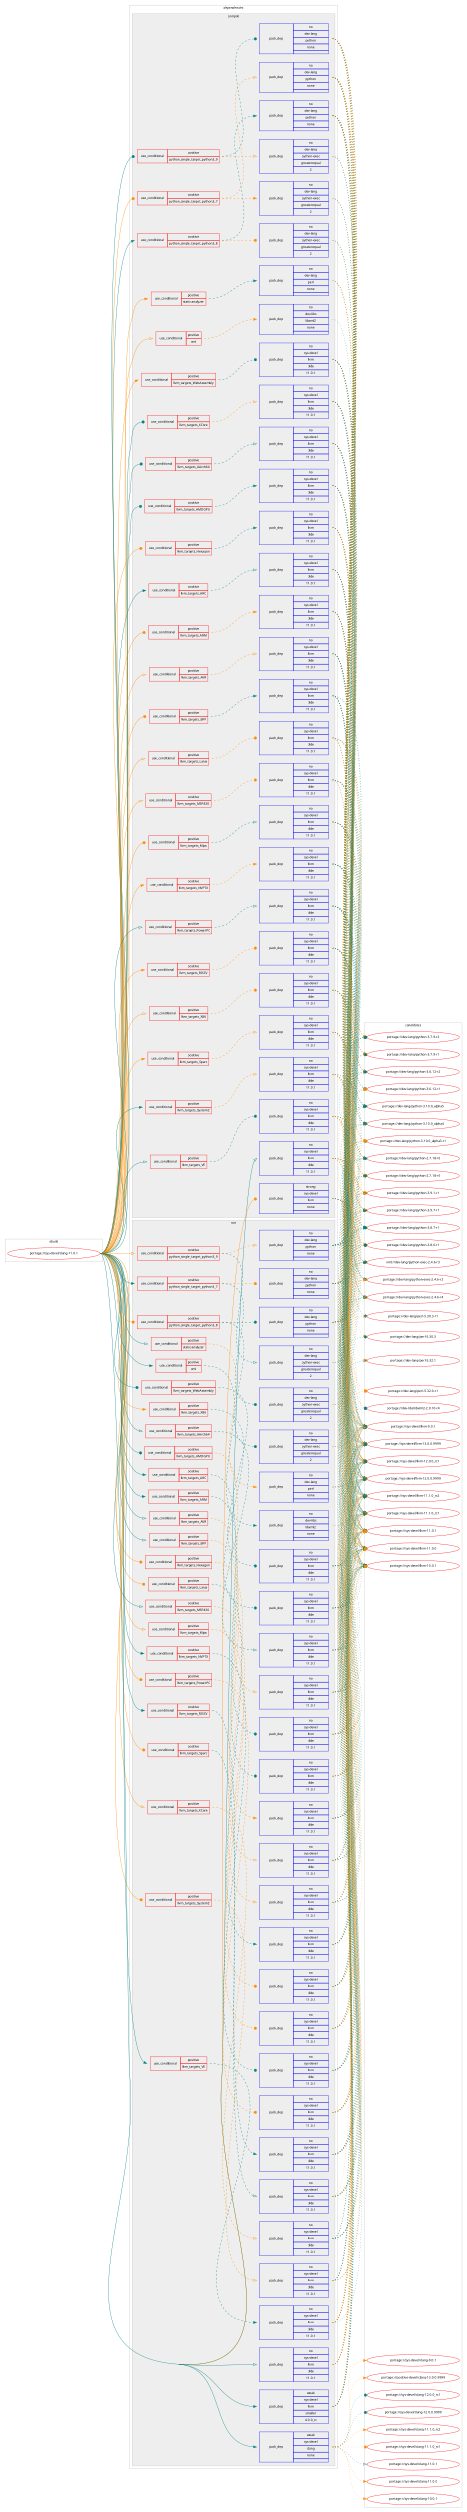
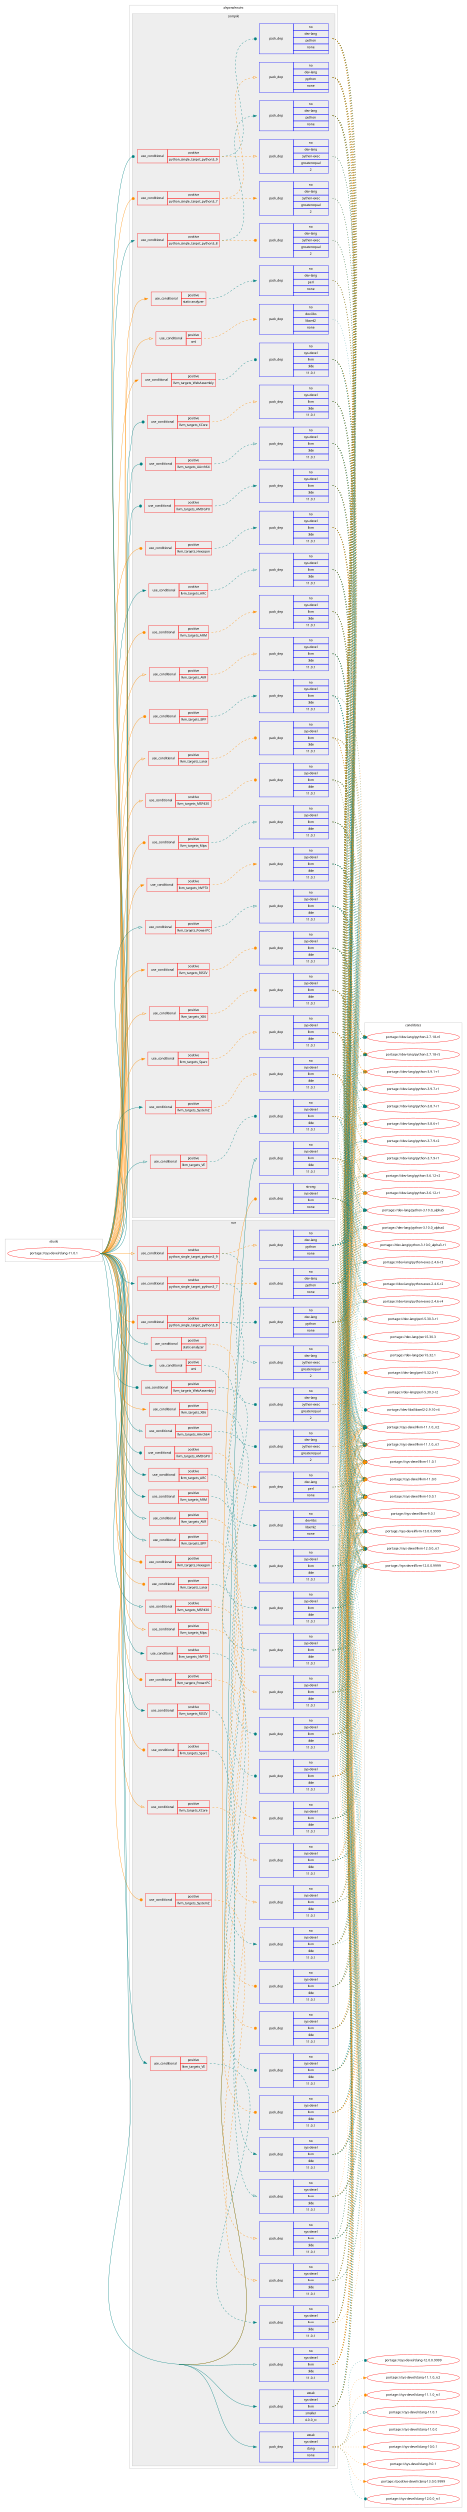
(413, 1262) -> (413, 1262)
none -> (413, 1392)
